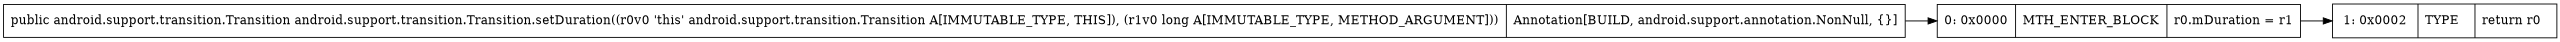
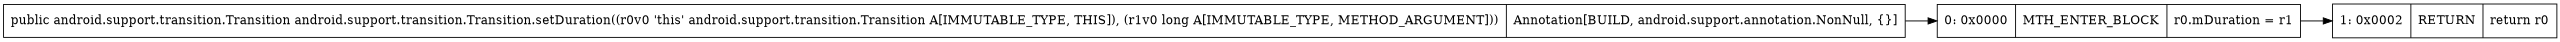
(2442, 20) -> (2447, 20)
